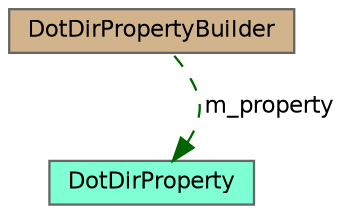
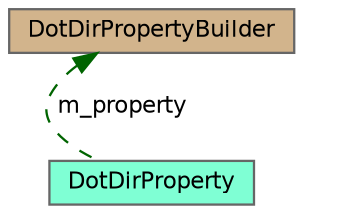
(198, 96) -> (49, 120)
